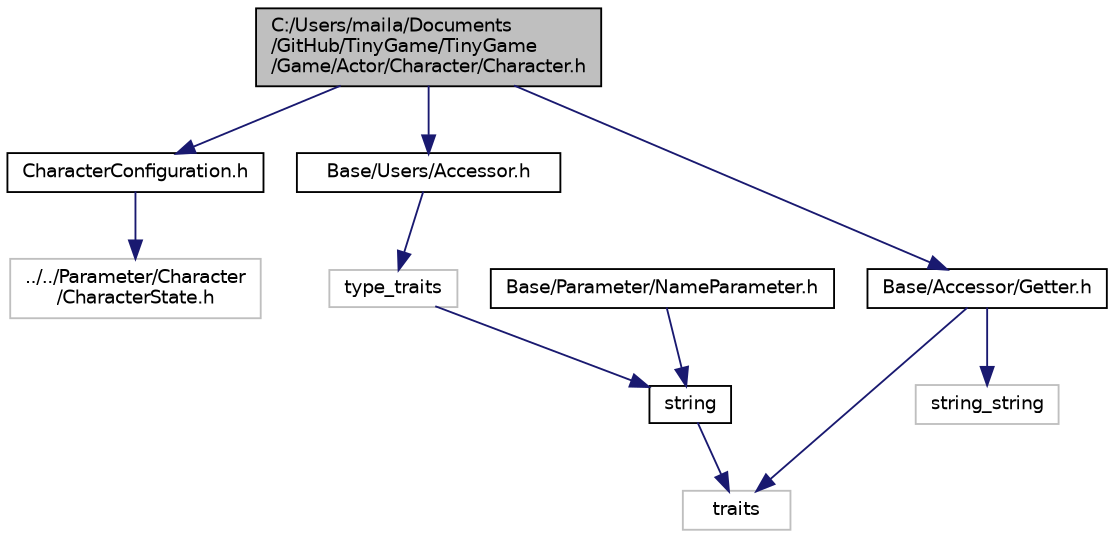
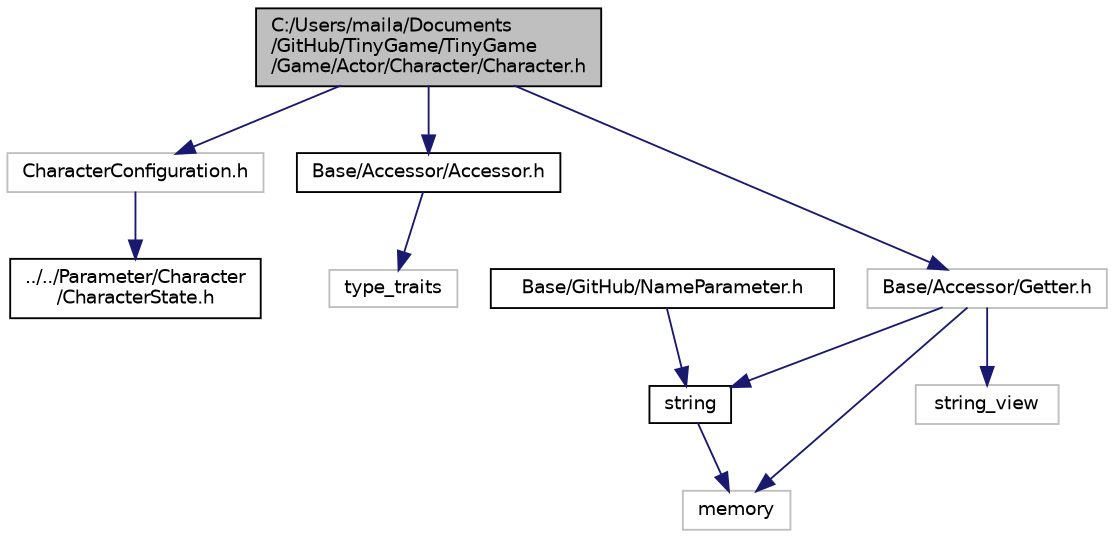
(135, 173) -> (135, 173)
(429, 173) -> (429, 173)
(135, 289) -> (135, 289)
(662, 289) -> (662, 289)
(987, 289) -> (987, 289)
(533, 343) -> (846, 344)
(987, 405) -> (987, 405)
(737, 510) -> (737, 510)
